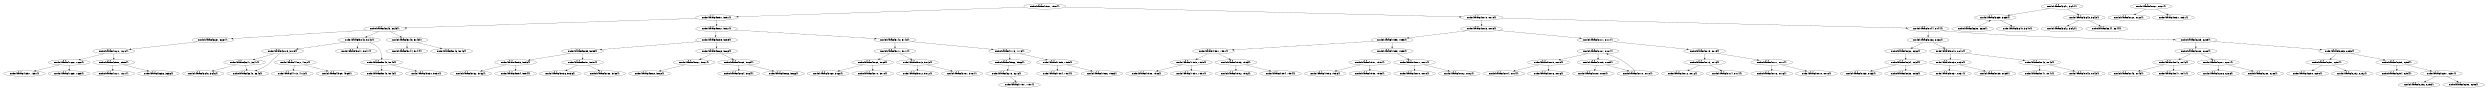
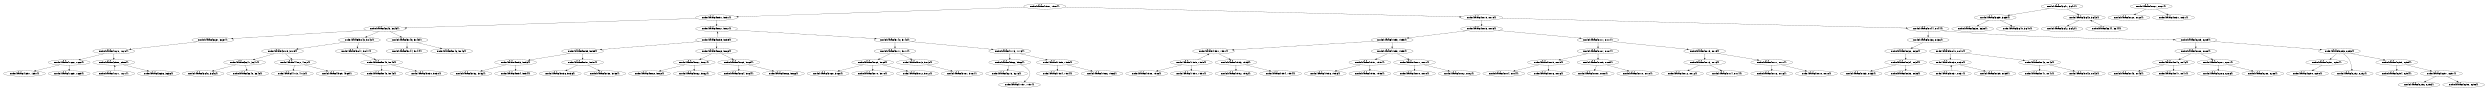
(2094, 23) -> (2097, 23)
(1984, 24) -> (1984, 23)
(716, 34) -> (718, 35)
(1938, 45) -> none
(378, 48) -> (368, 56)
(1202, 56) -> (1203, 57)
none -> (1382, 56)
(1623, 61) -> (1598, 45)
(269, 64) -> (288, 56)
(113, 67) -> (115, 69)
(917, 67) -> (894, 68)
(1949, 67) -> (1951, 69)
(2339, 68) -> (2350, 60)
none -> (694, 74)
(1012, 79) -> (1030, 72)
